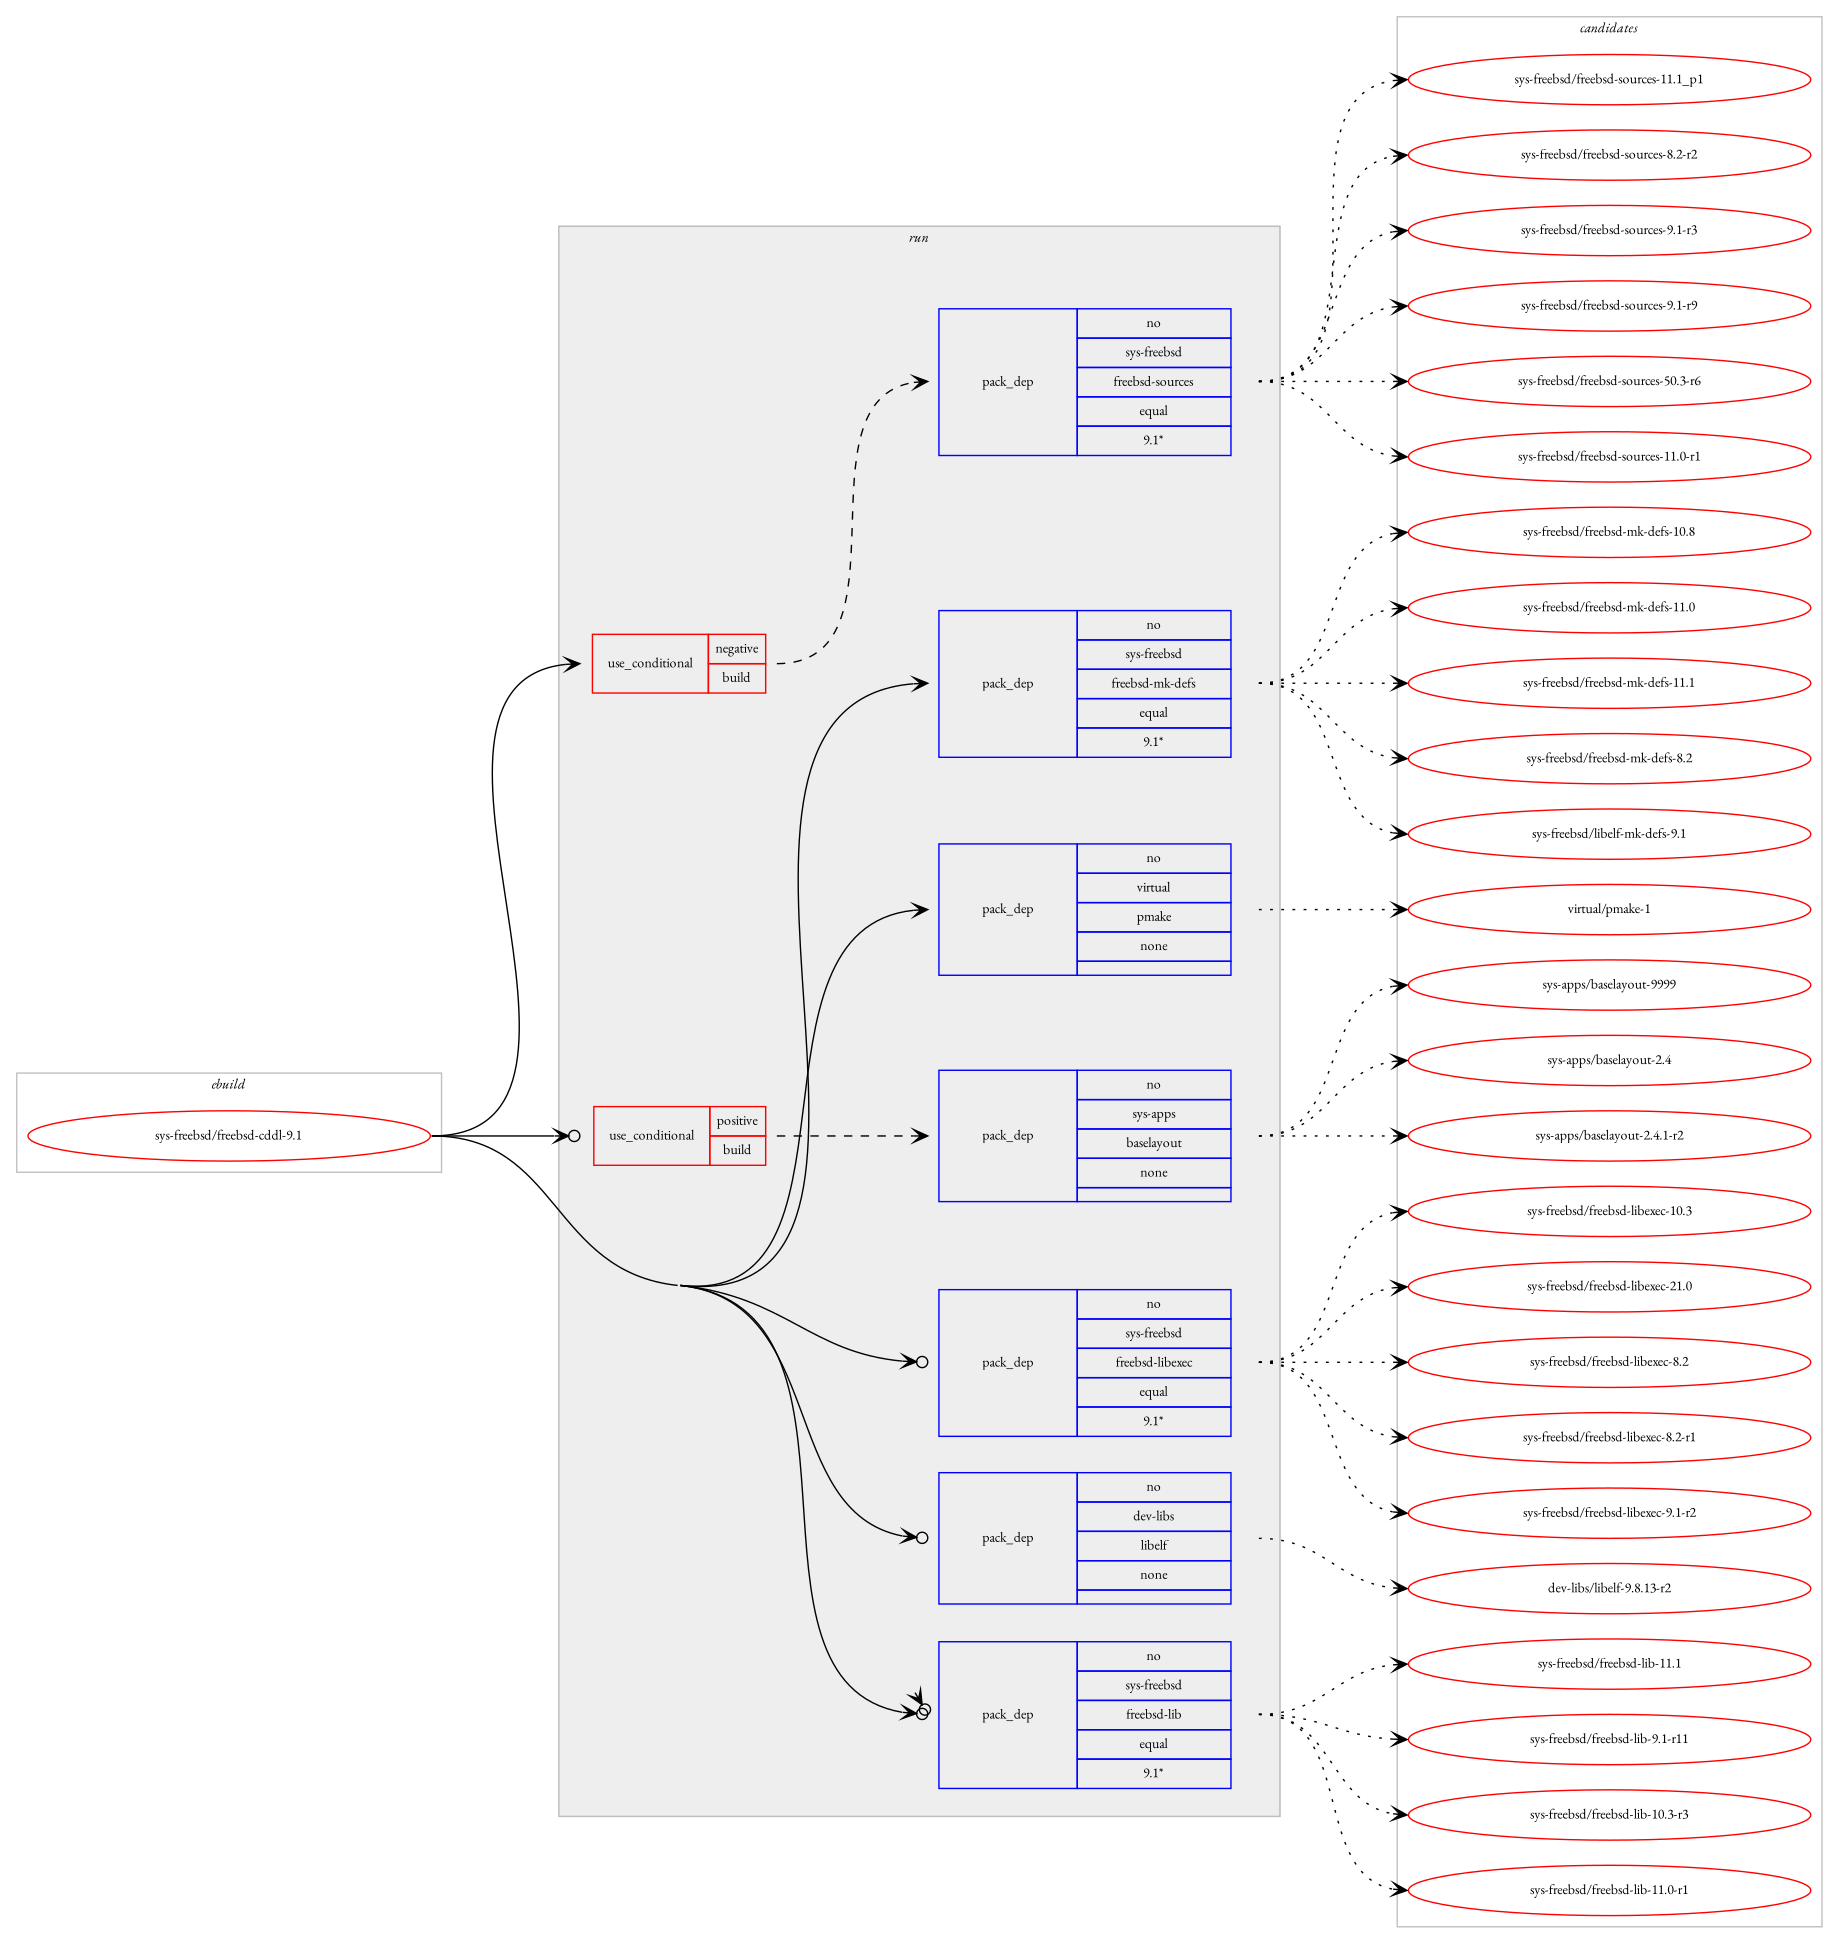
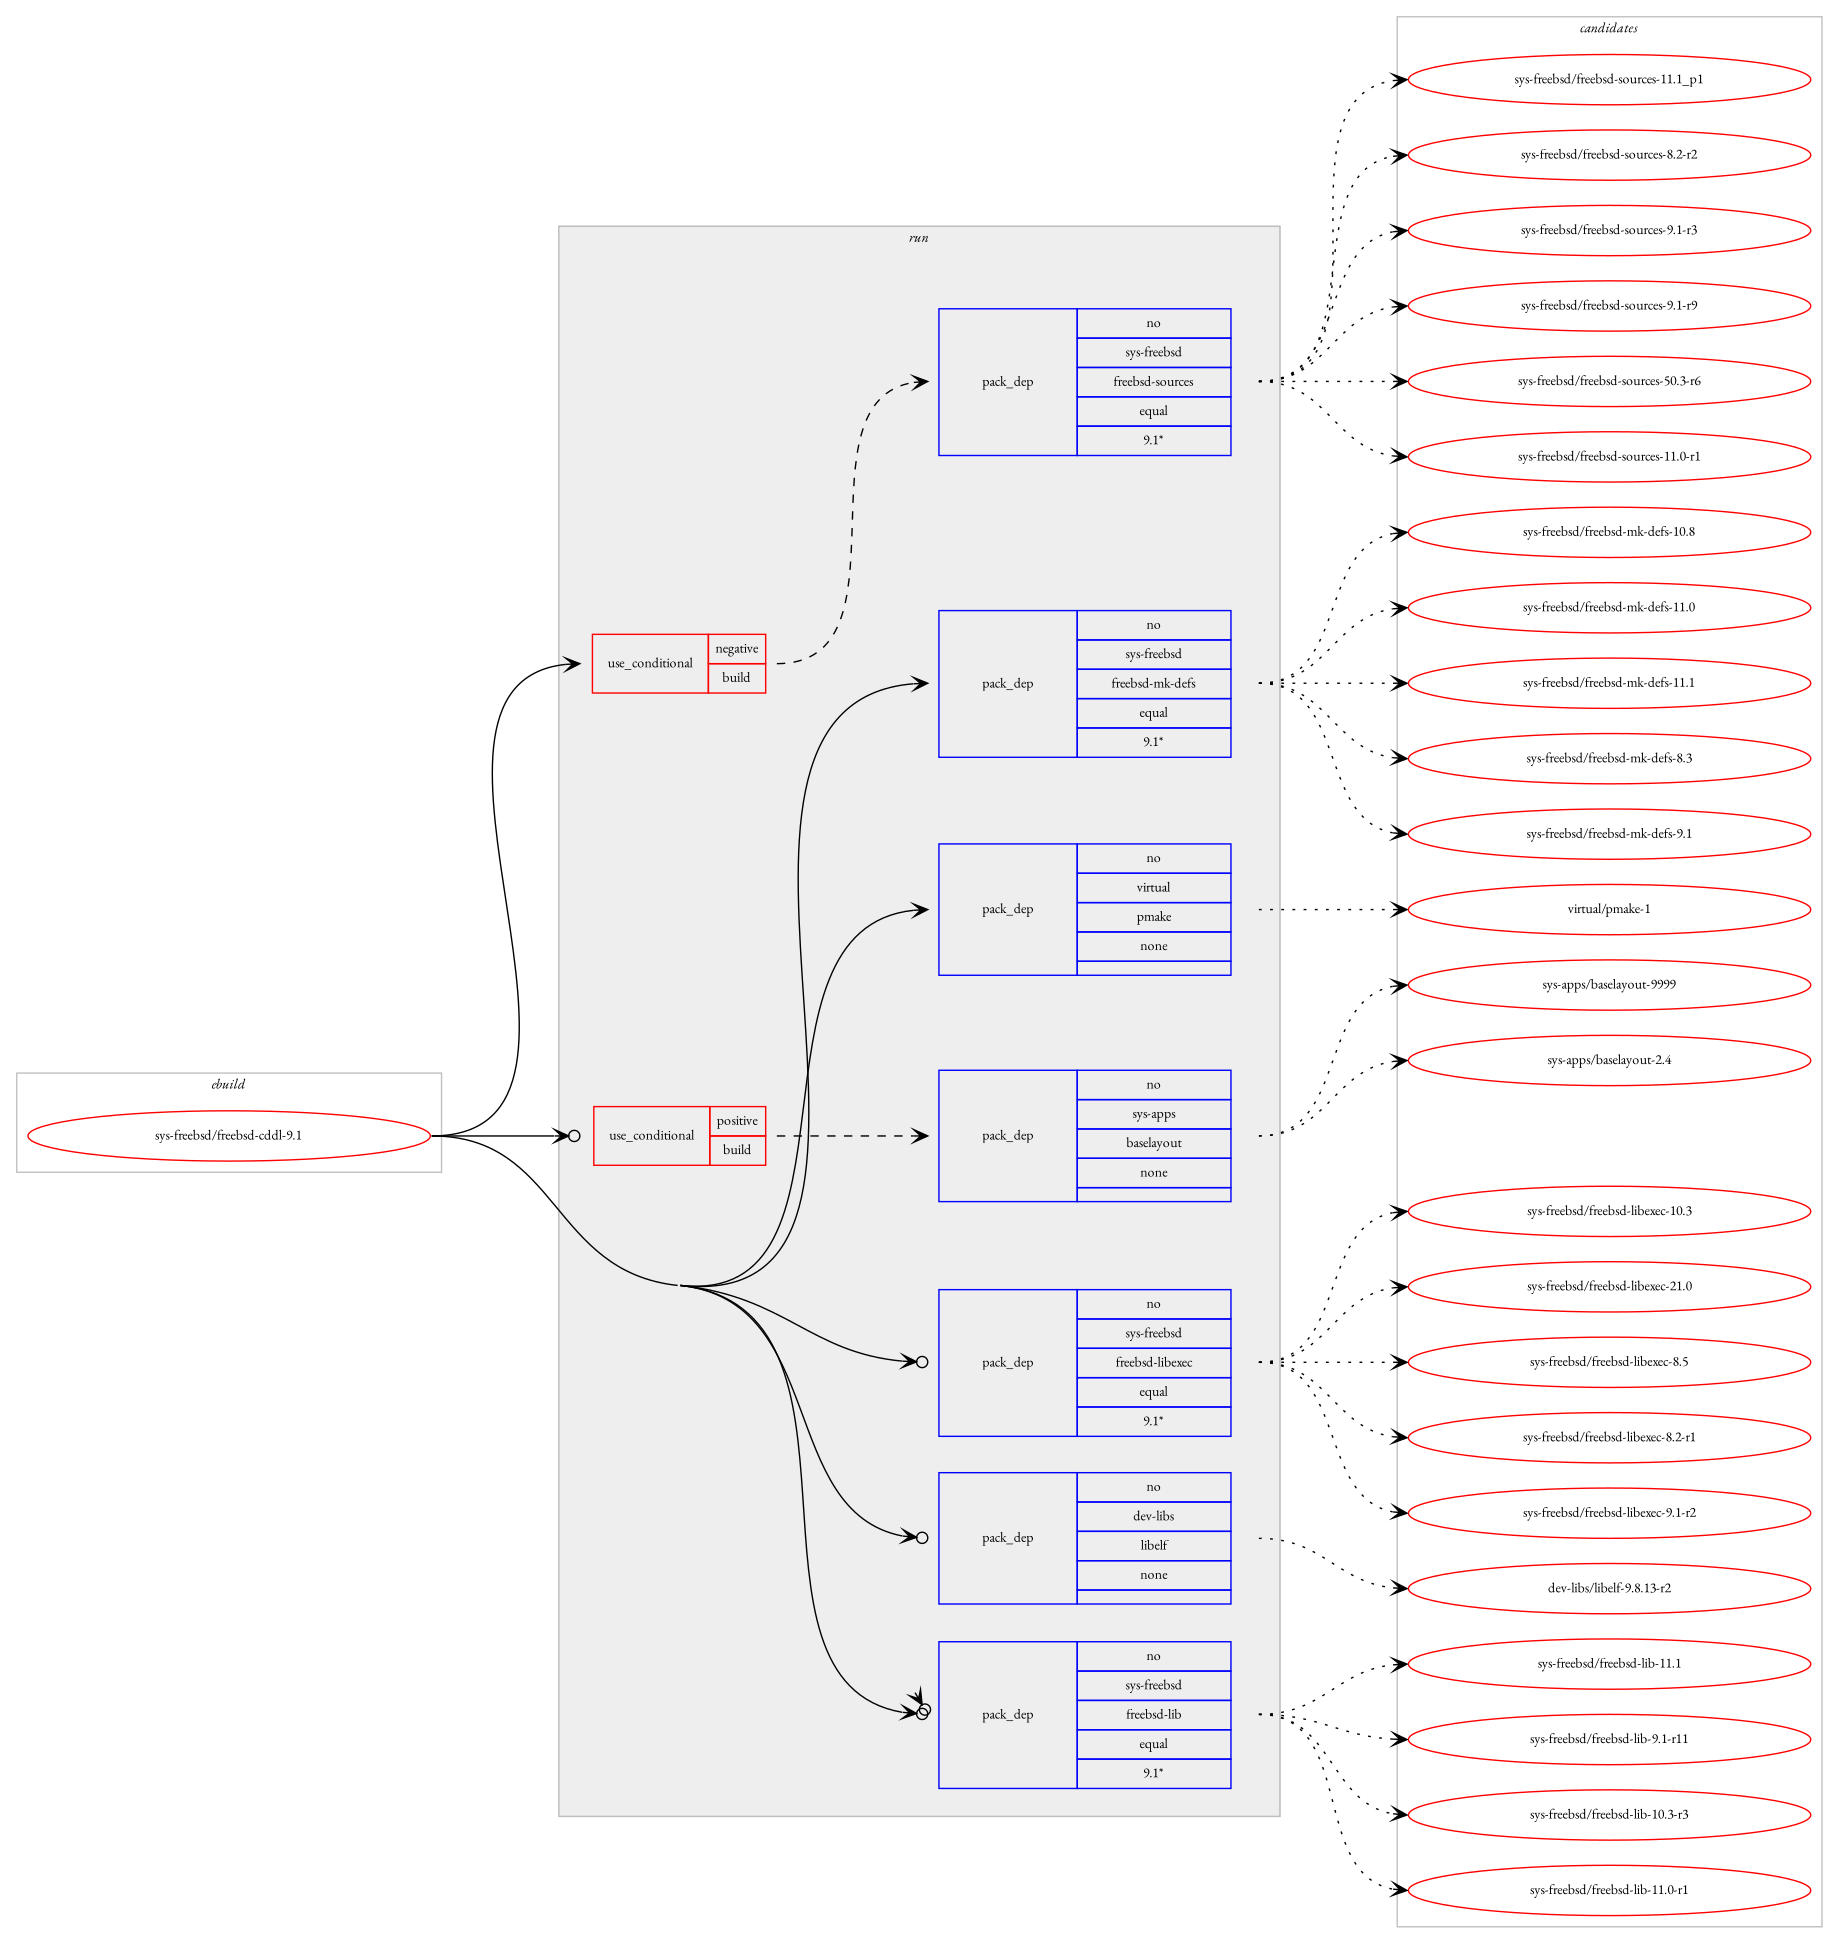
(1610, 759) -> (1610, 759)
(1610, 834) -> (1610, 834)
(1610, 1136) -> none
(1610, 1362) -> (1610, 1362)
